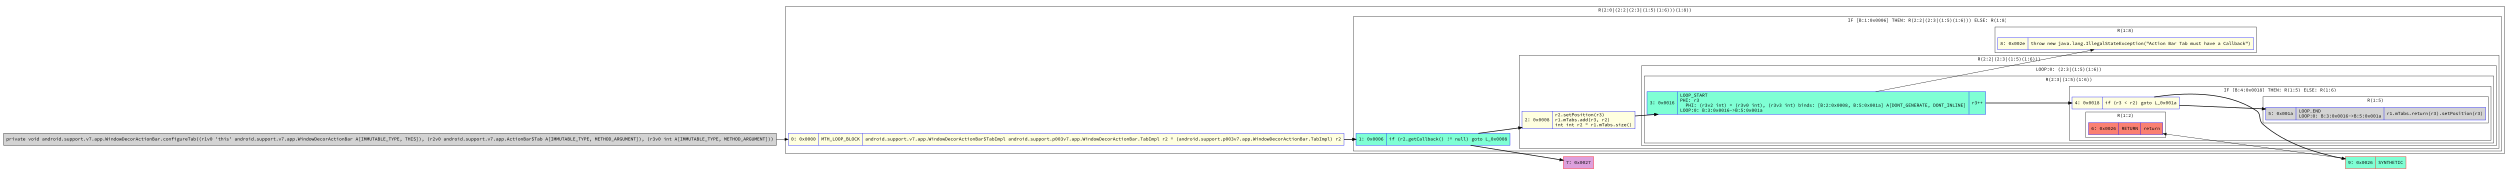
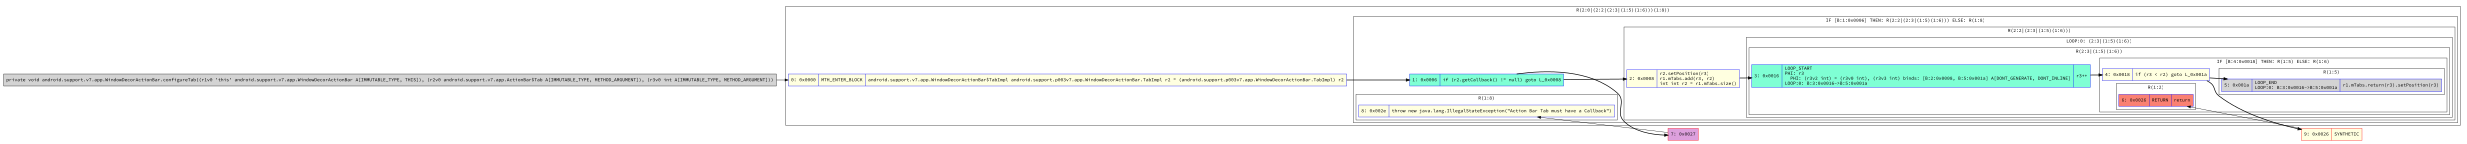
(1983, 71) -> (1627, 128)
(841, 139) -> (842, 80)
(2376, 163) -> (2332, 134)
